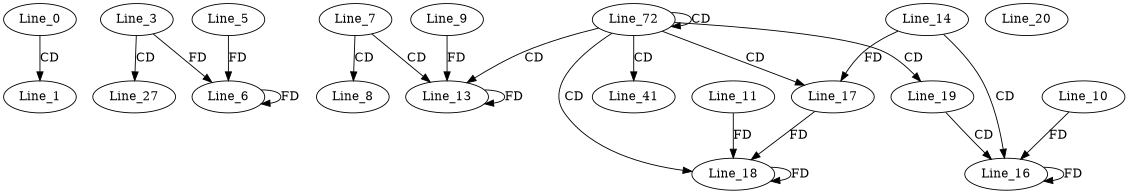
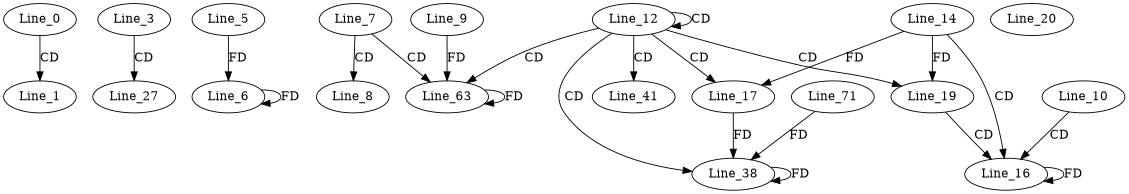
(634, 20) -> (634, 20)
none -> (932, 54)
(179, 55) -> none
(447, 97) -> (447, 97)
(733, 97) -> (833, 97)
(1059, 136) -> (1059, 136)
(733, 174) -> (733, 174)
